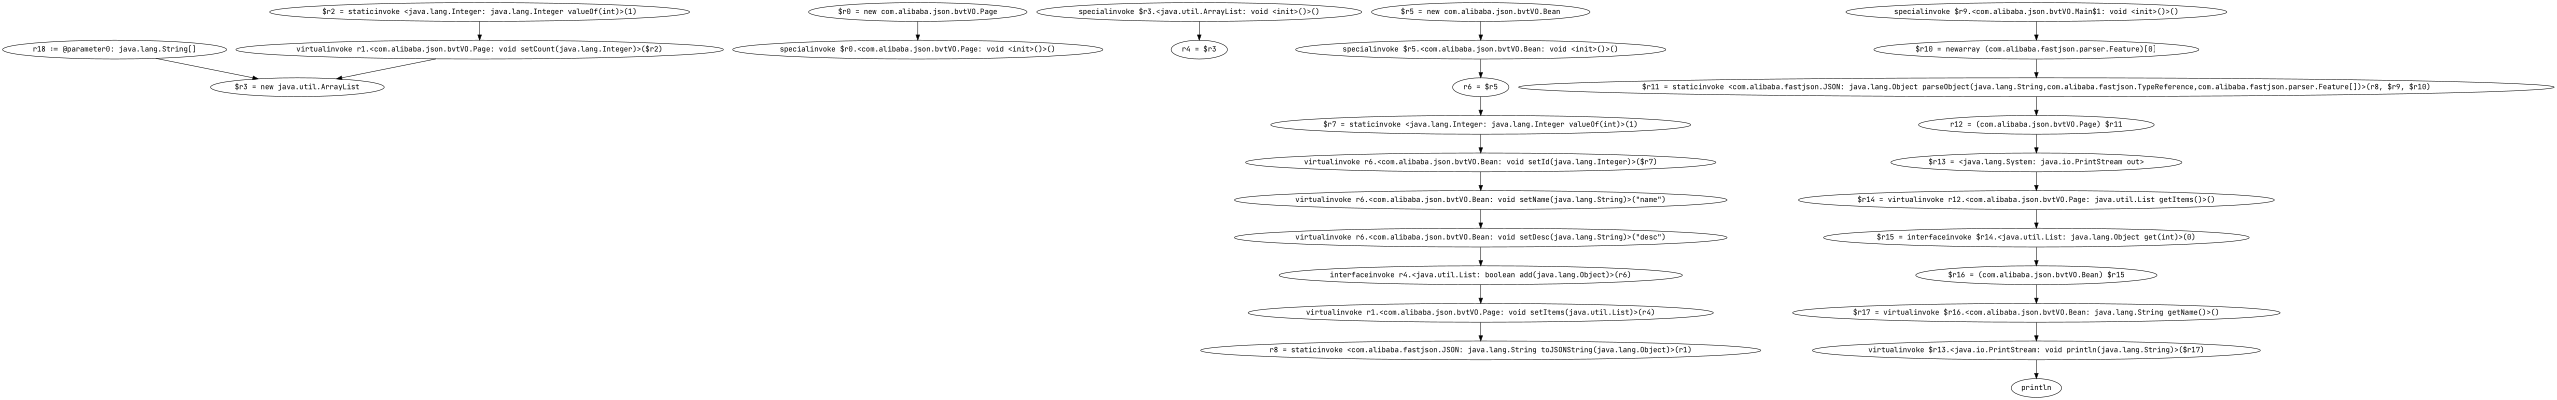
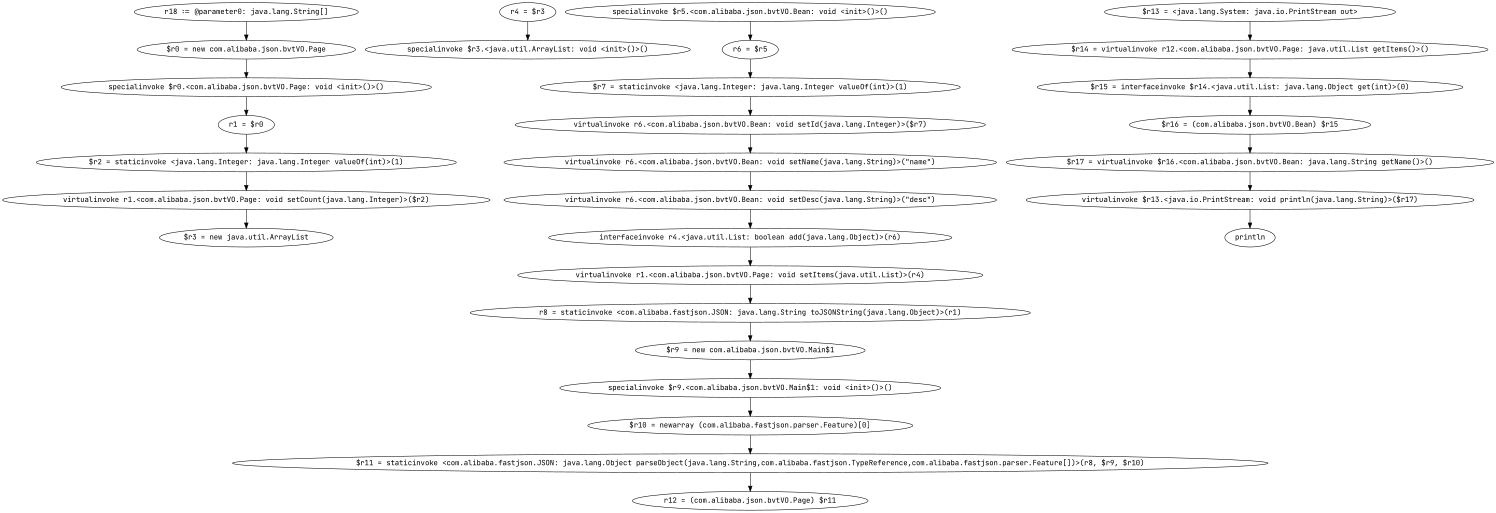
(1481, 12) -> none
(1199, 28) -> (528, 28)
(204, 68) -> (246, 28)
none -> (246, 125)
(2036, 141) -> none
none -> (750, 350)
